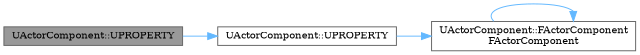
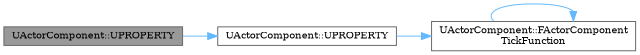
(534, 36) -> (534, 36)
